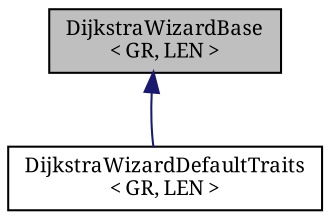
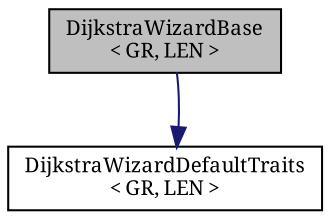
(151, 120) -> (179, 99)
